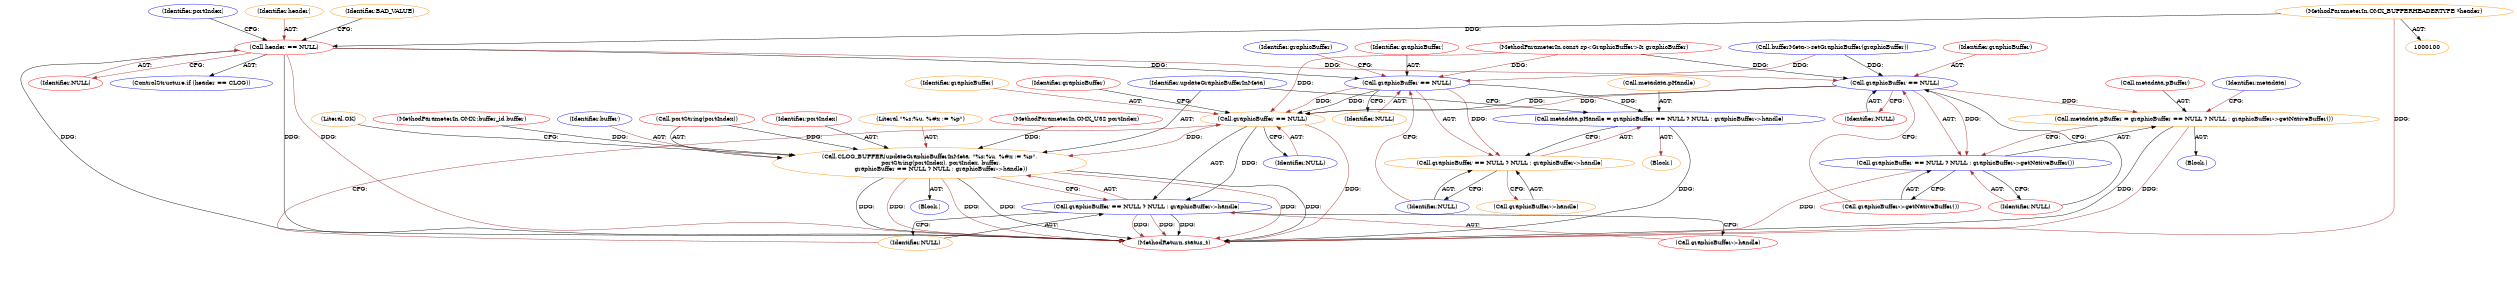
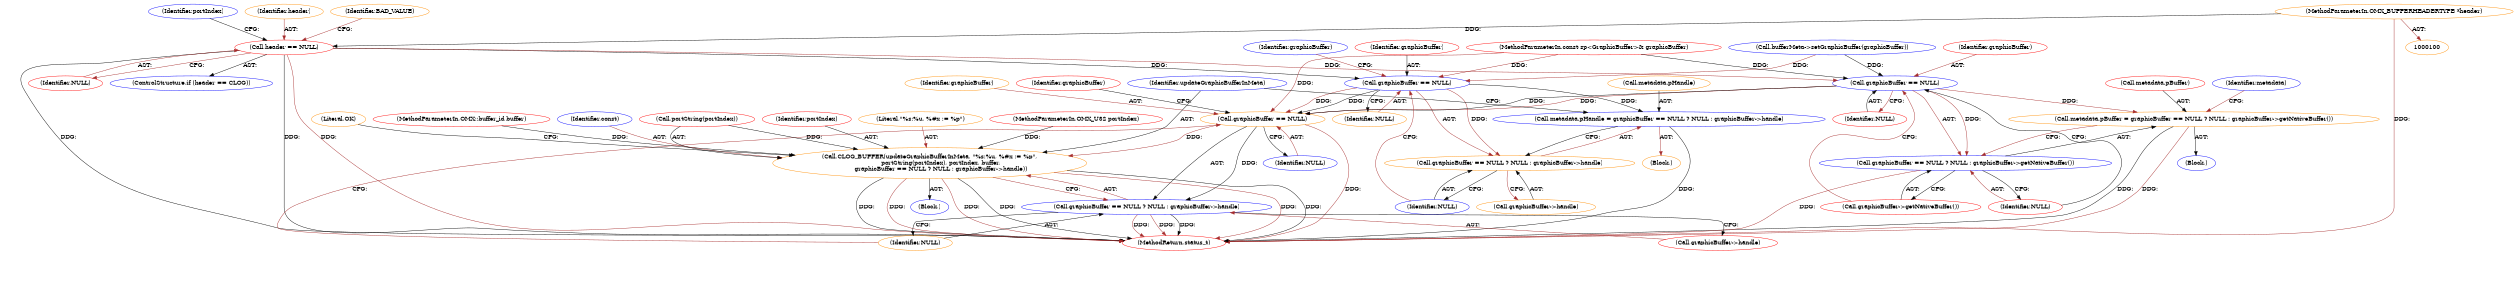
(2409, 28) -> (2409, 28)
(334, 29) -> (334, 29)
(595, 119) -> (595, 119)
